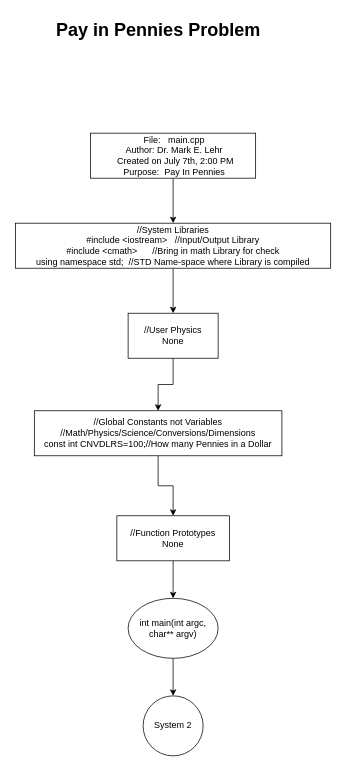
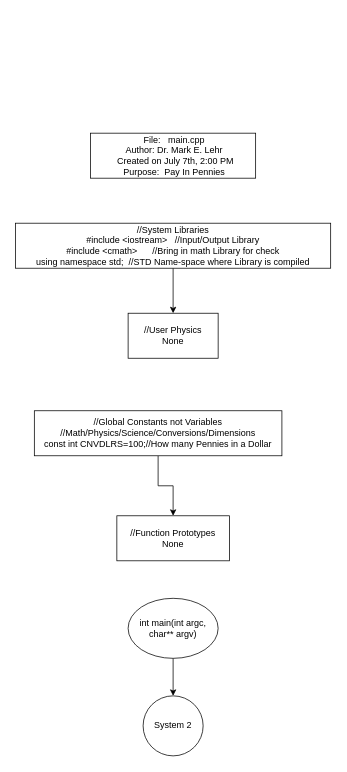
(158, 30) -> none
(173, 216) -> none
(166, 384) -> none
(173, 591) -> none
